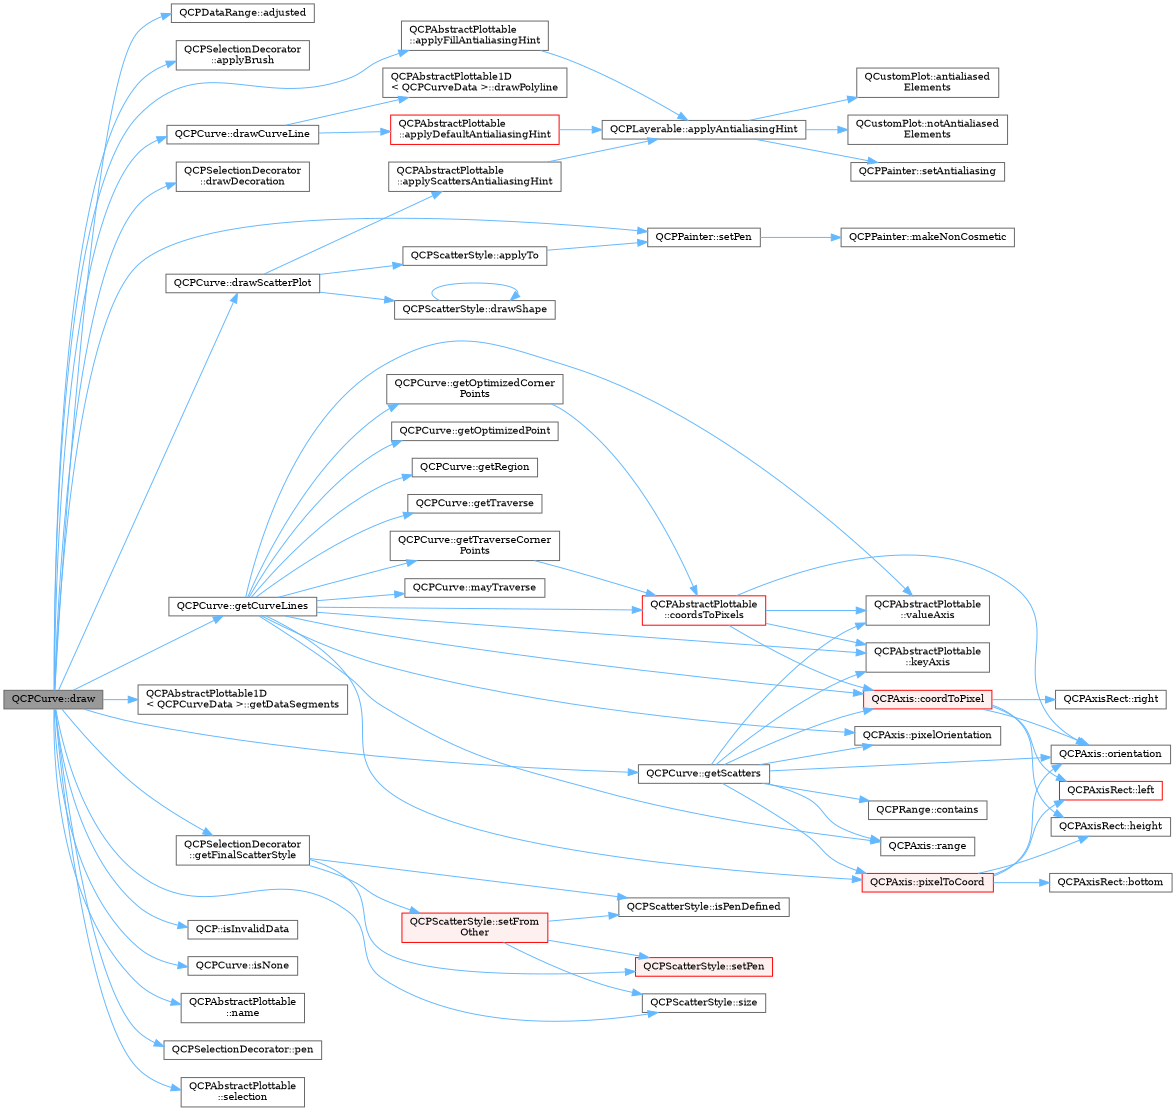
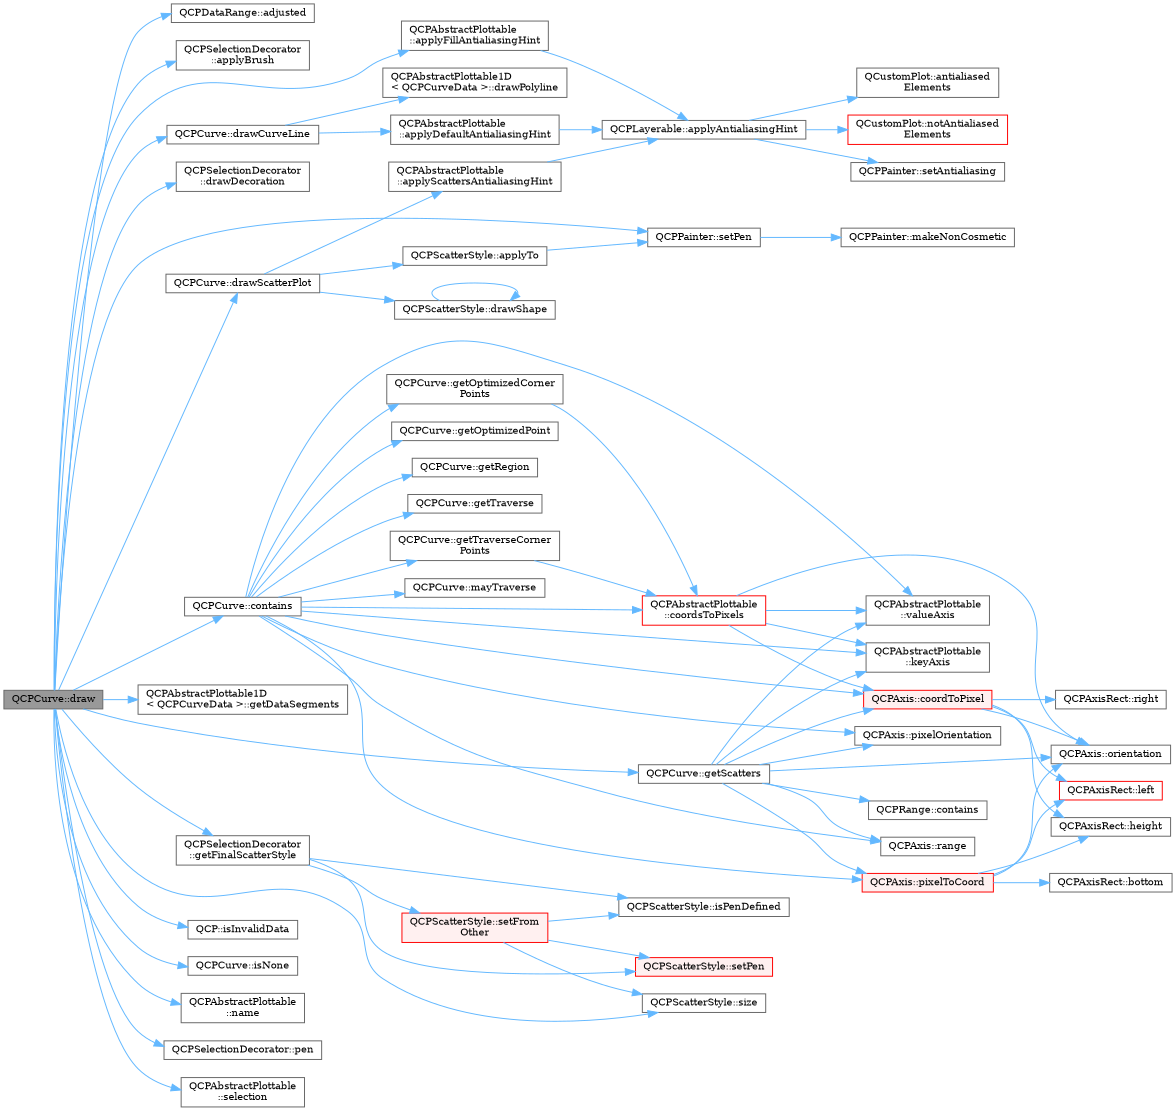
(475, 130) -> (475, 130)
(928, 130) -> (928, 130)
(243, 607) -> (243, 607)
